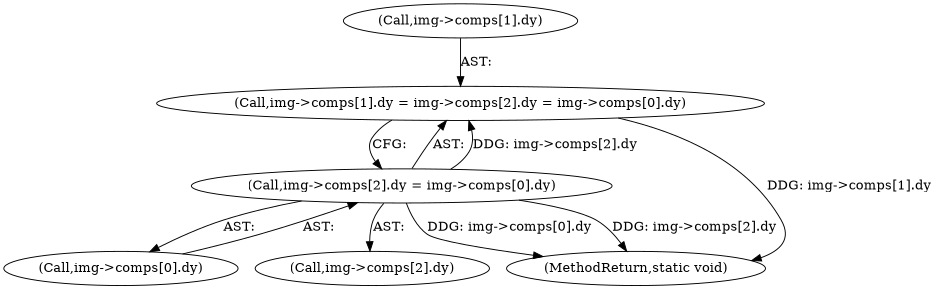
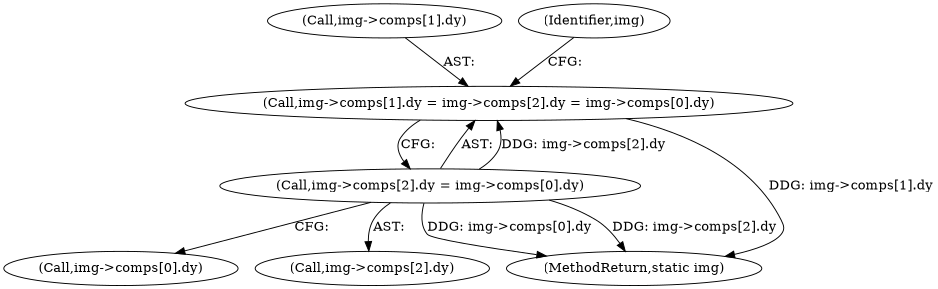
none -> (594, 21)
(241, 227) -> (314, 227)
(266, 232) -> none
(636, 268) -> (634, 268)
